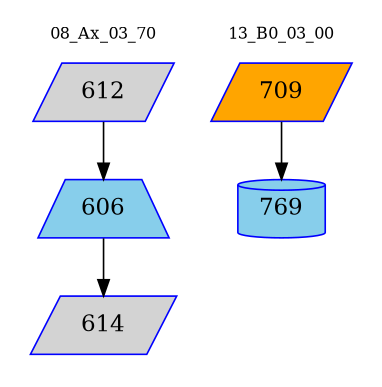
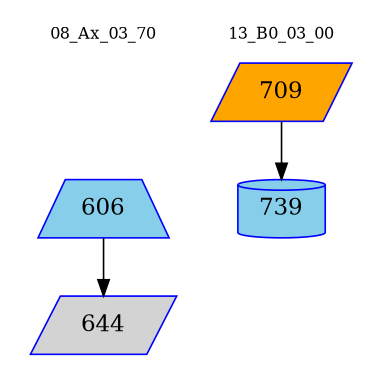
(104, 92) -> none
(282, 209) -> (282, 209)
(104, 325) -> (104, 325)
